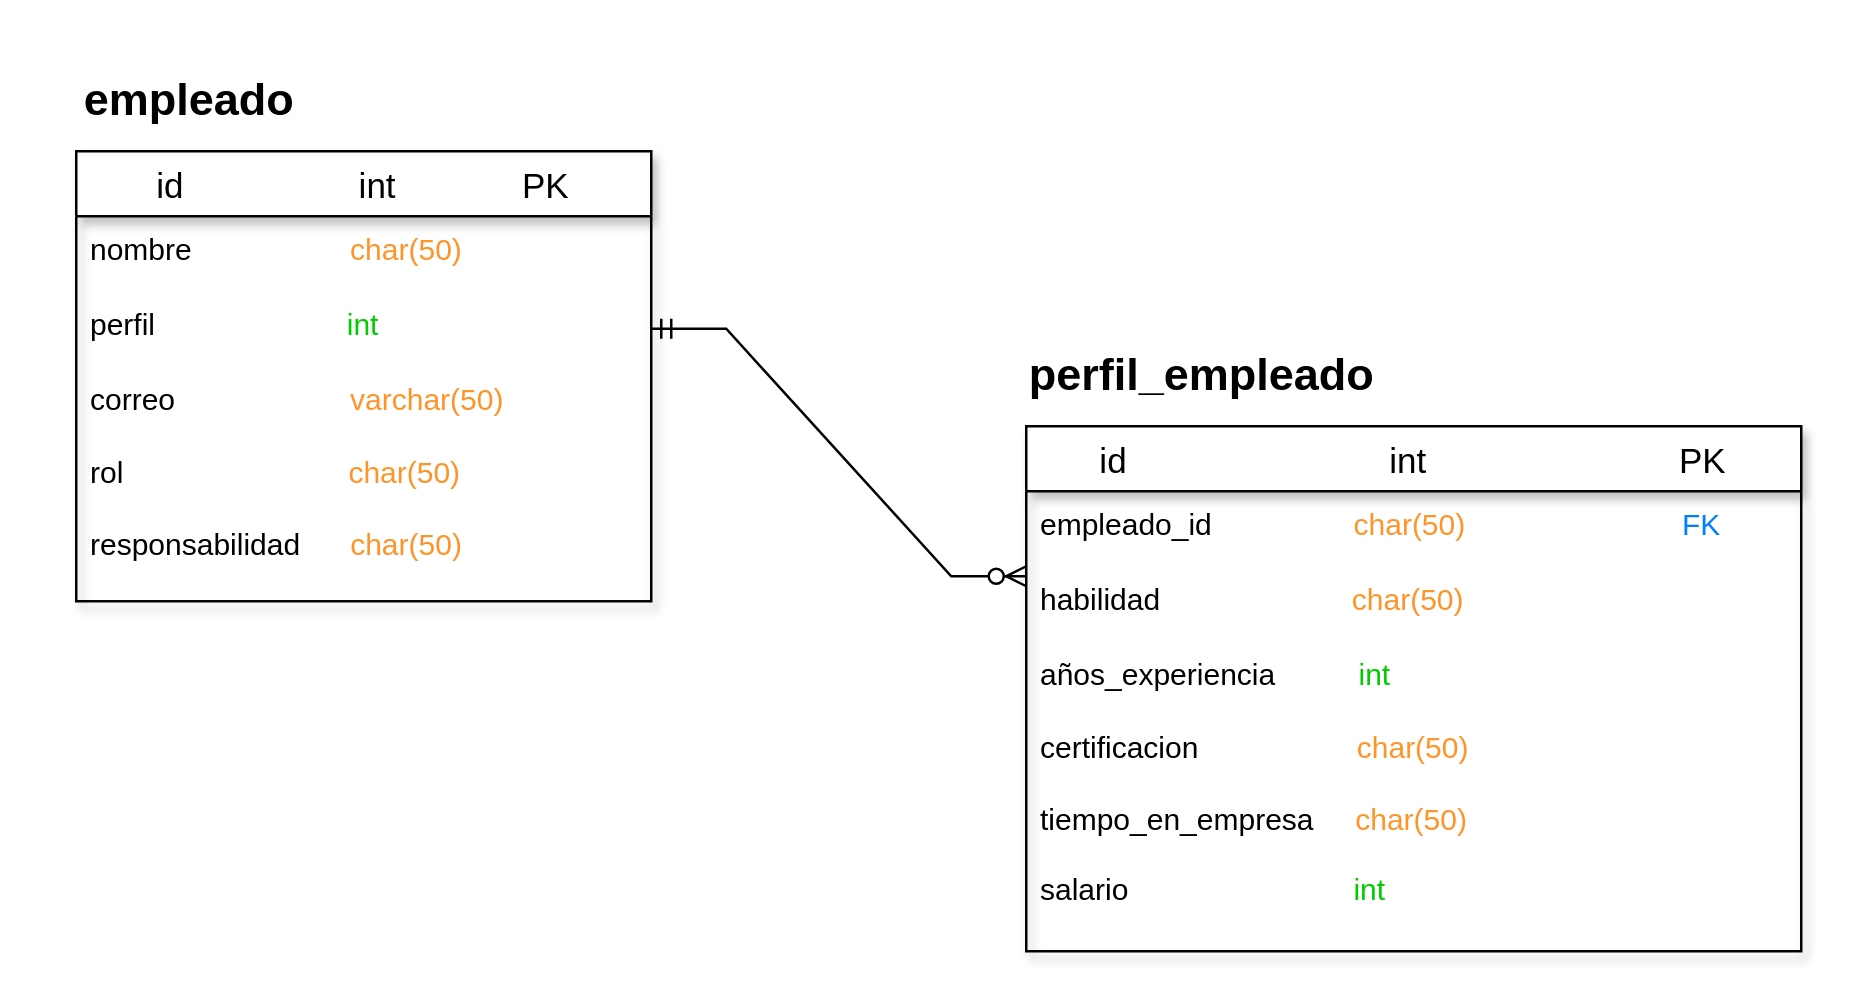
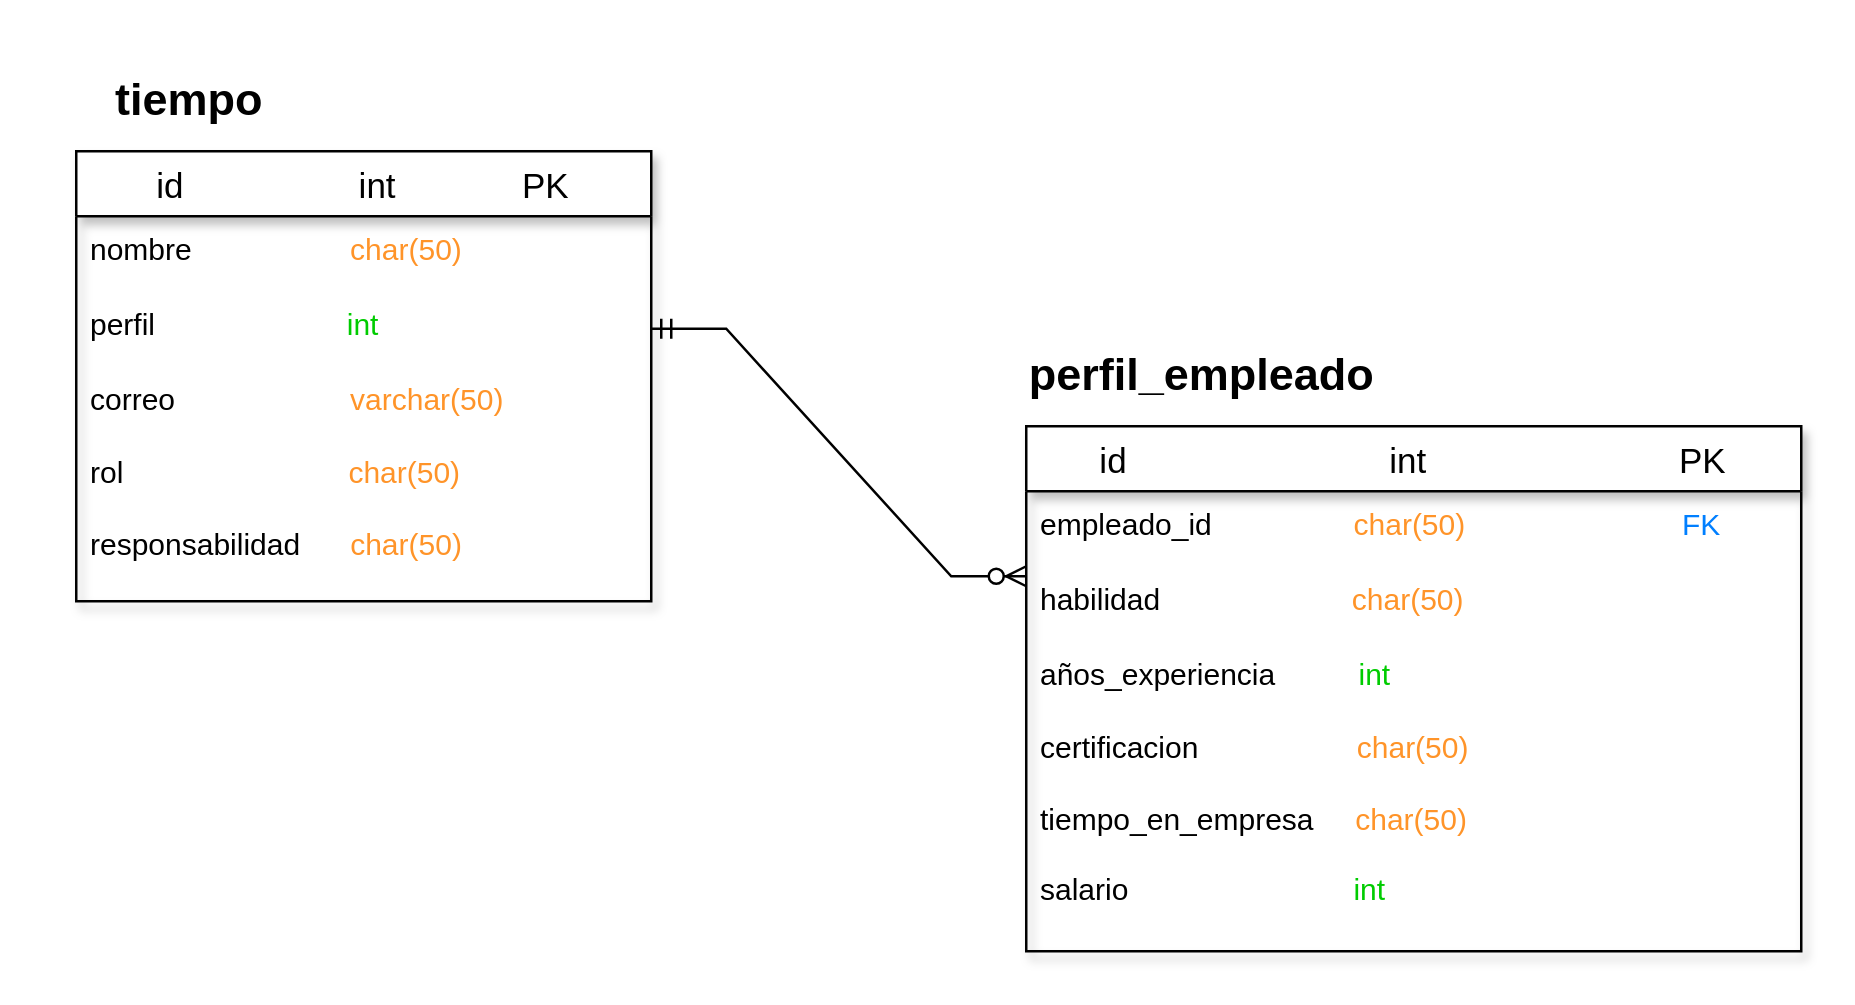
(190, 101) -> (190, 101)
